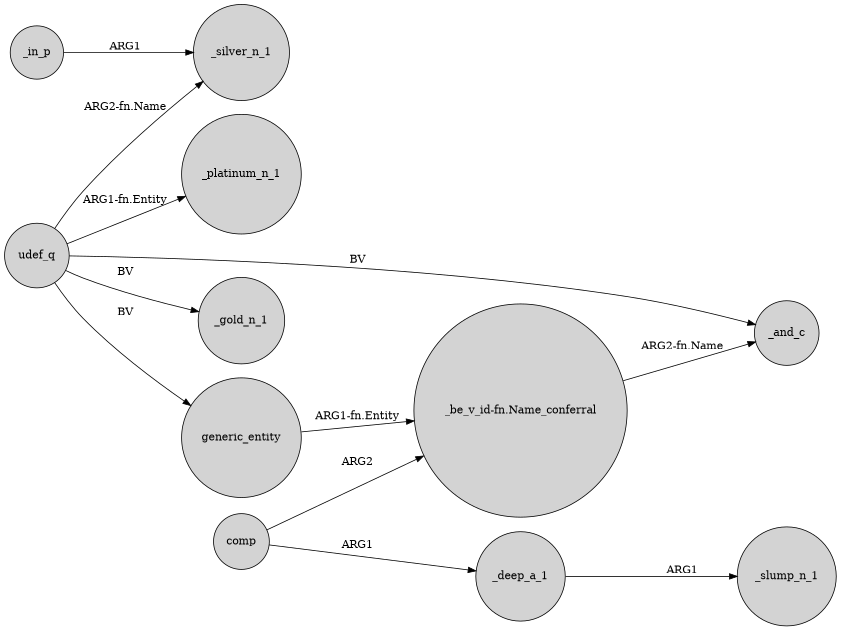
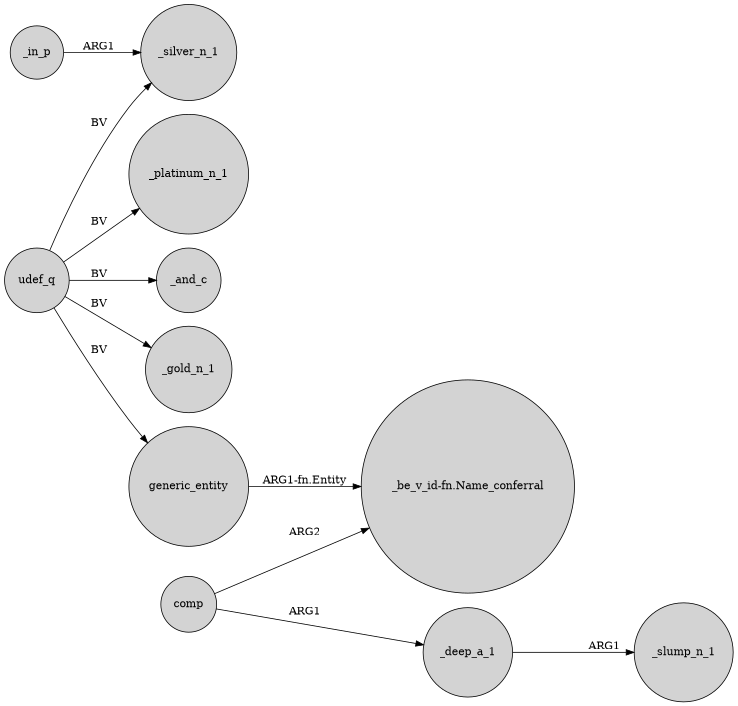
(125, 107) -> (99, 123)
(125, 200) -> (99, 222)
(686, 362) -> none
